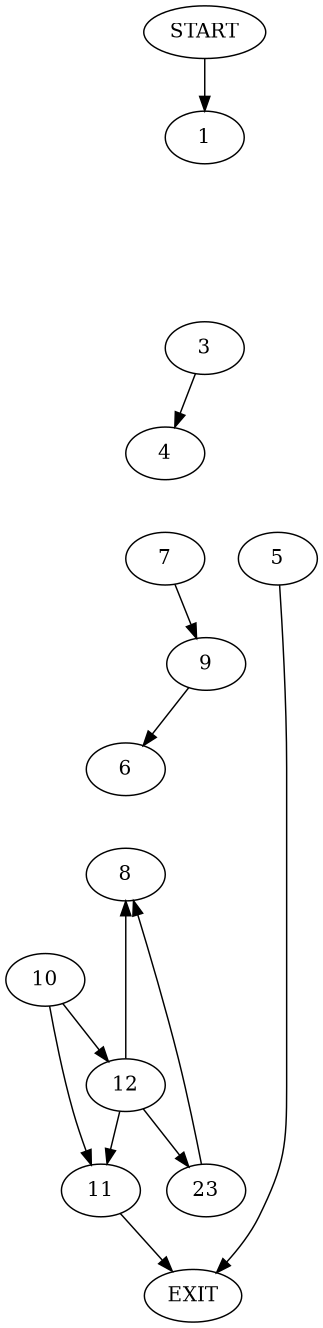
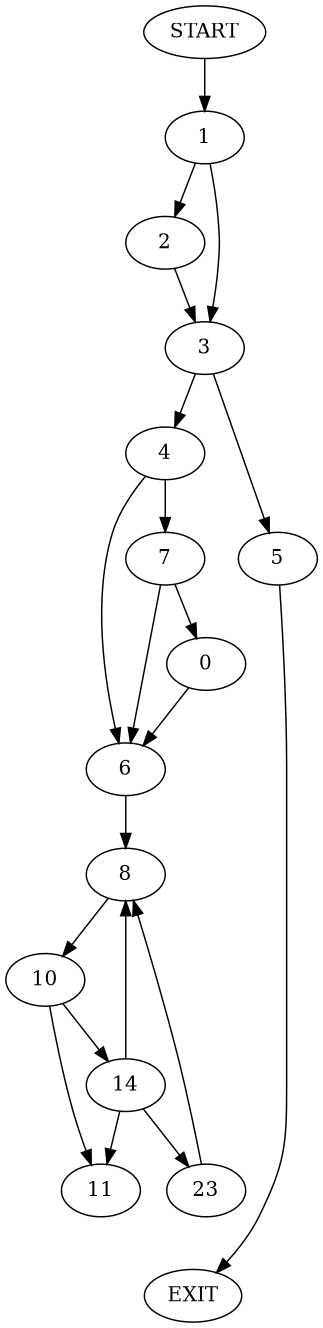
none -> (219, 235)
none -> (165, 243)
none -> (239, 446)
none -> (165, 499)
none -> (102, 598)
none -> (147, 656)
(206, 664) -> (206, 664)
none -> (126, 815)
none -> (90, 921)
(126, 1085) -> (126, 1085)
(141, 1237) -> none
